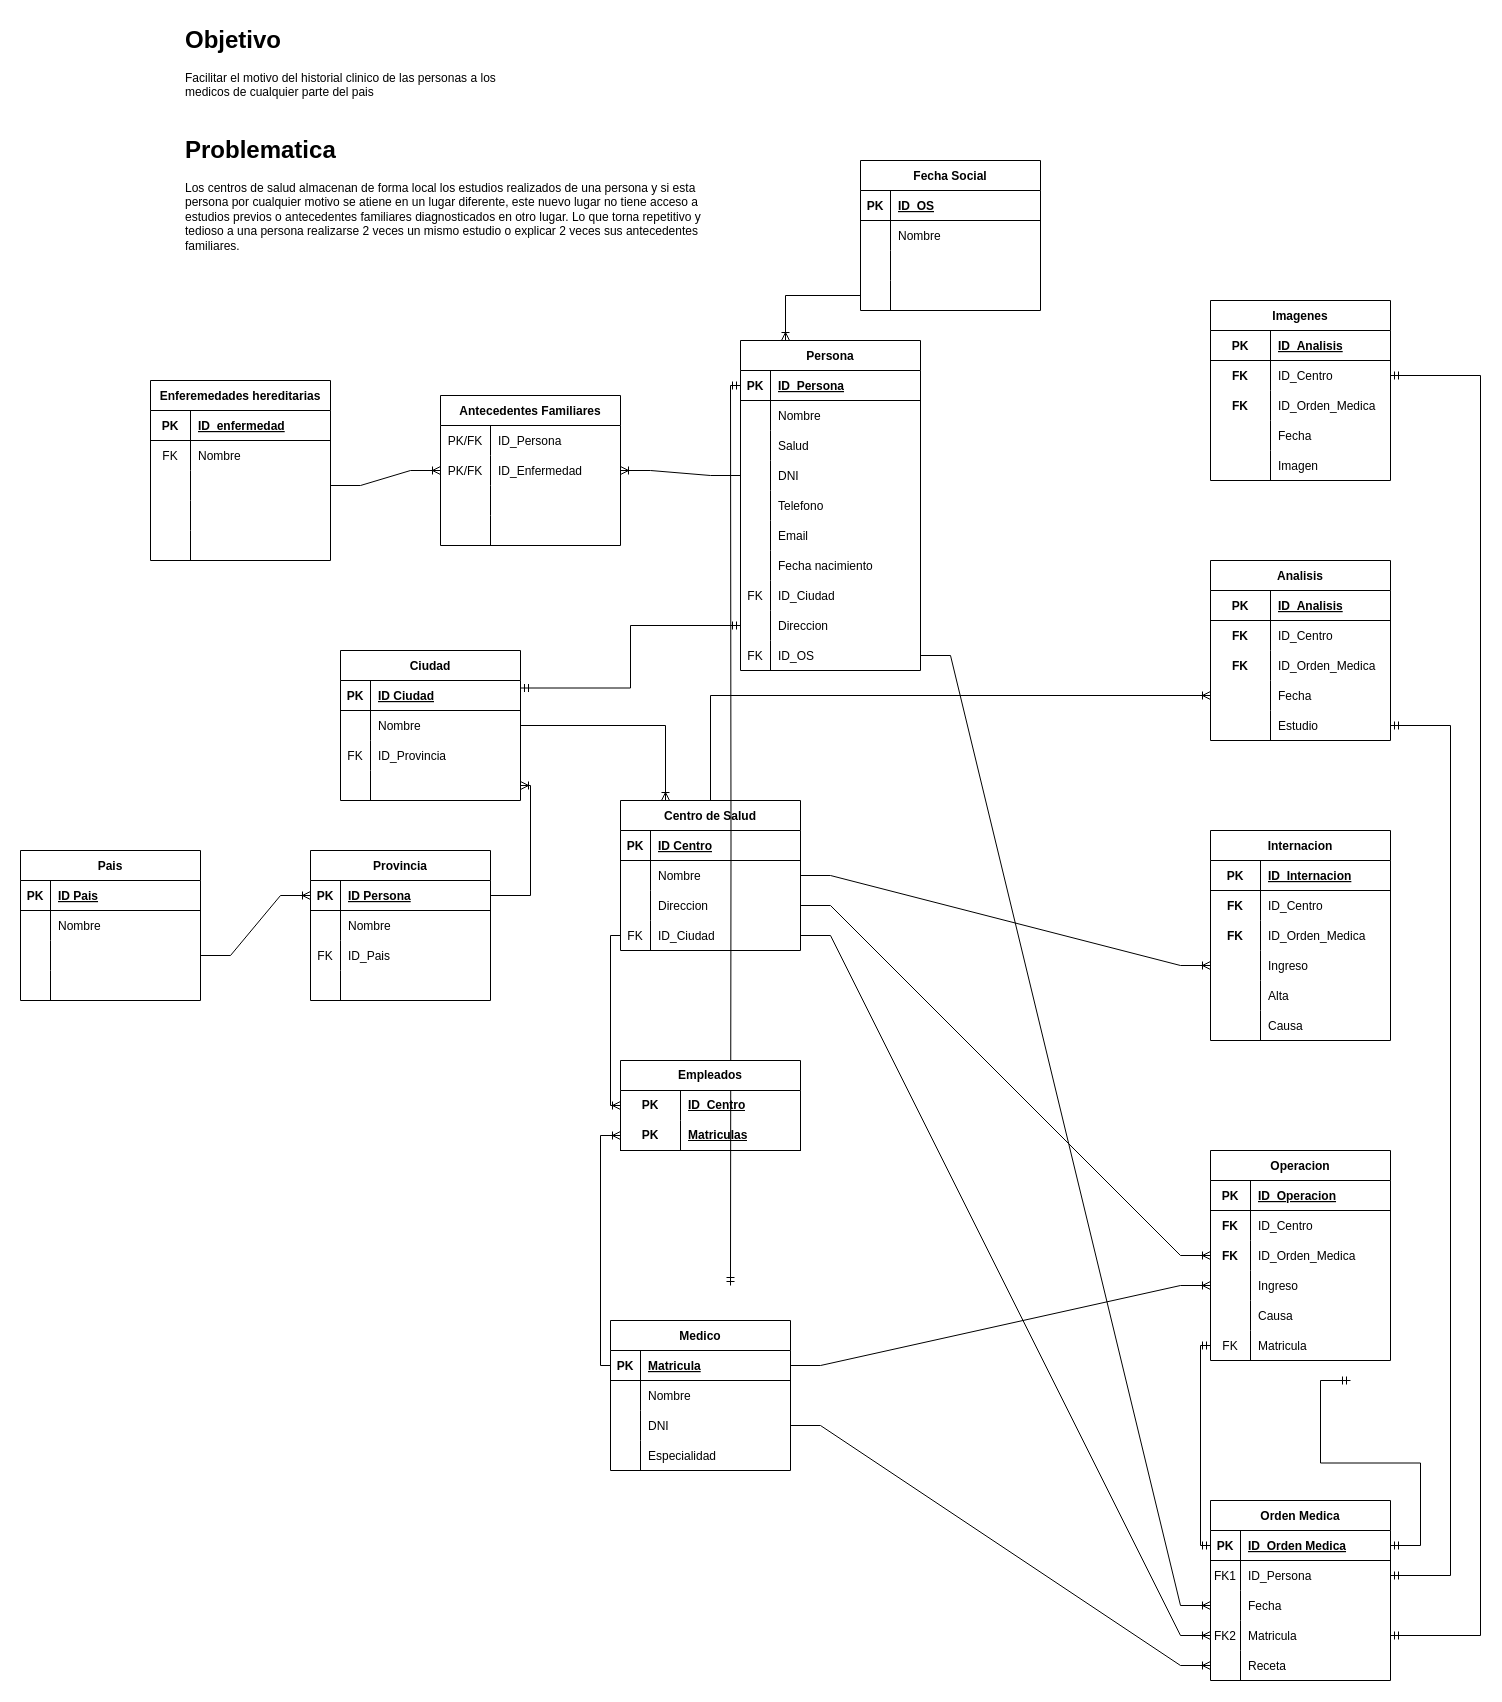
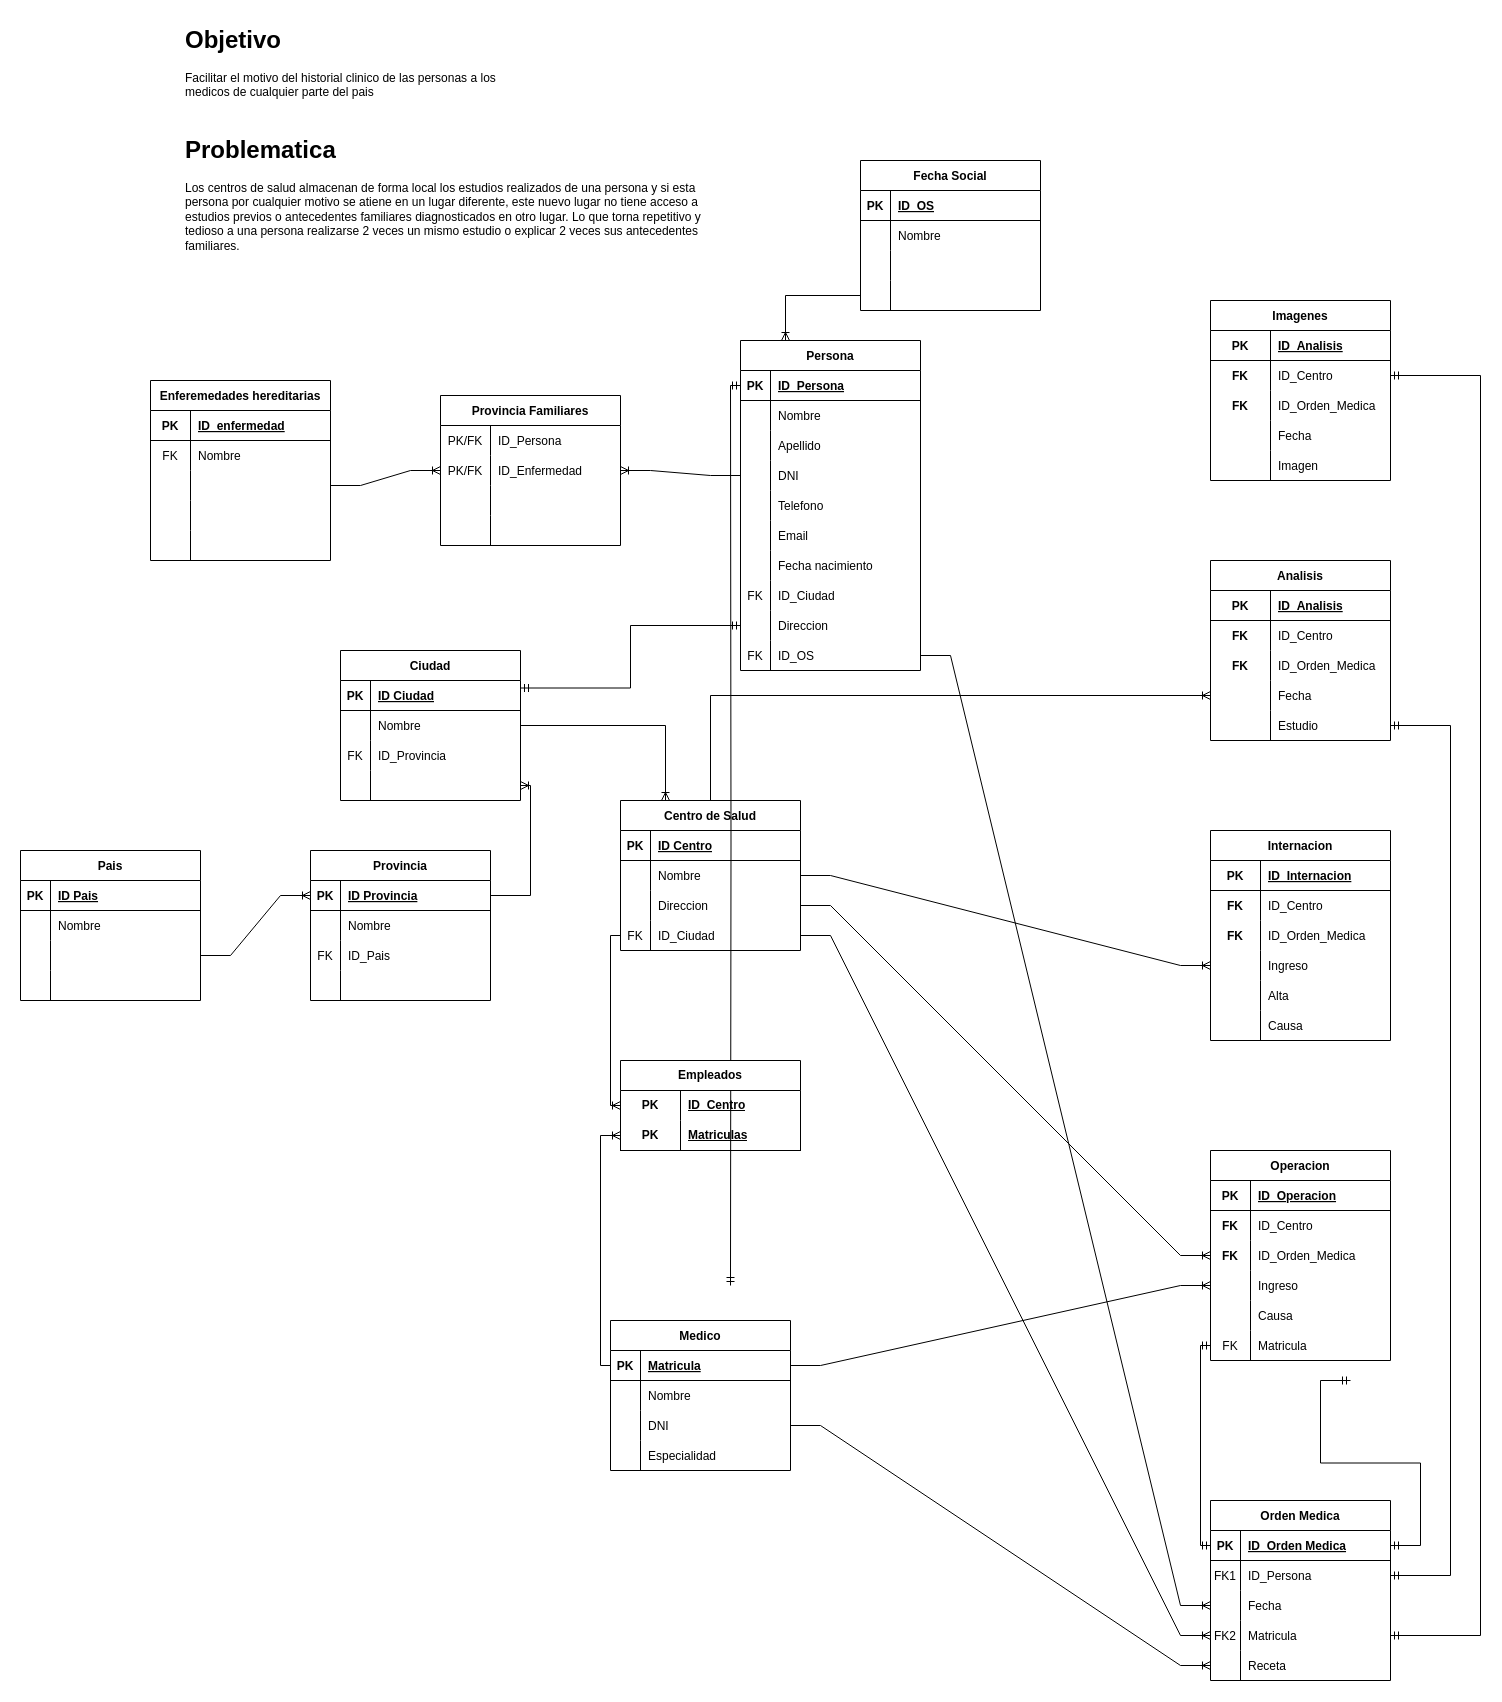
(530, 411) -> (530, 411)
(793, 446) -> (800, 446)
(380, 896) -> (384, 896)
